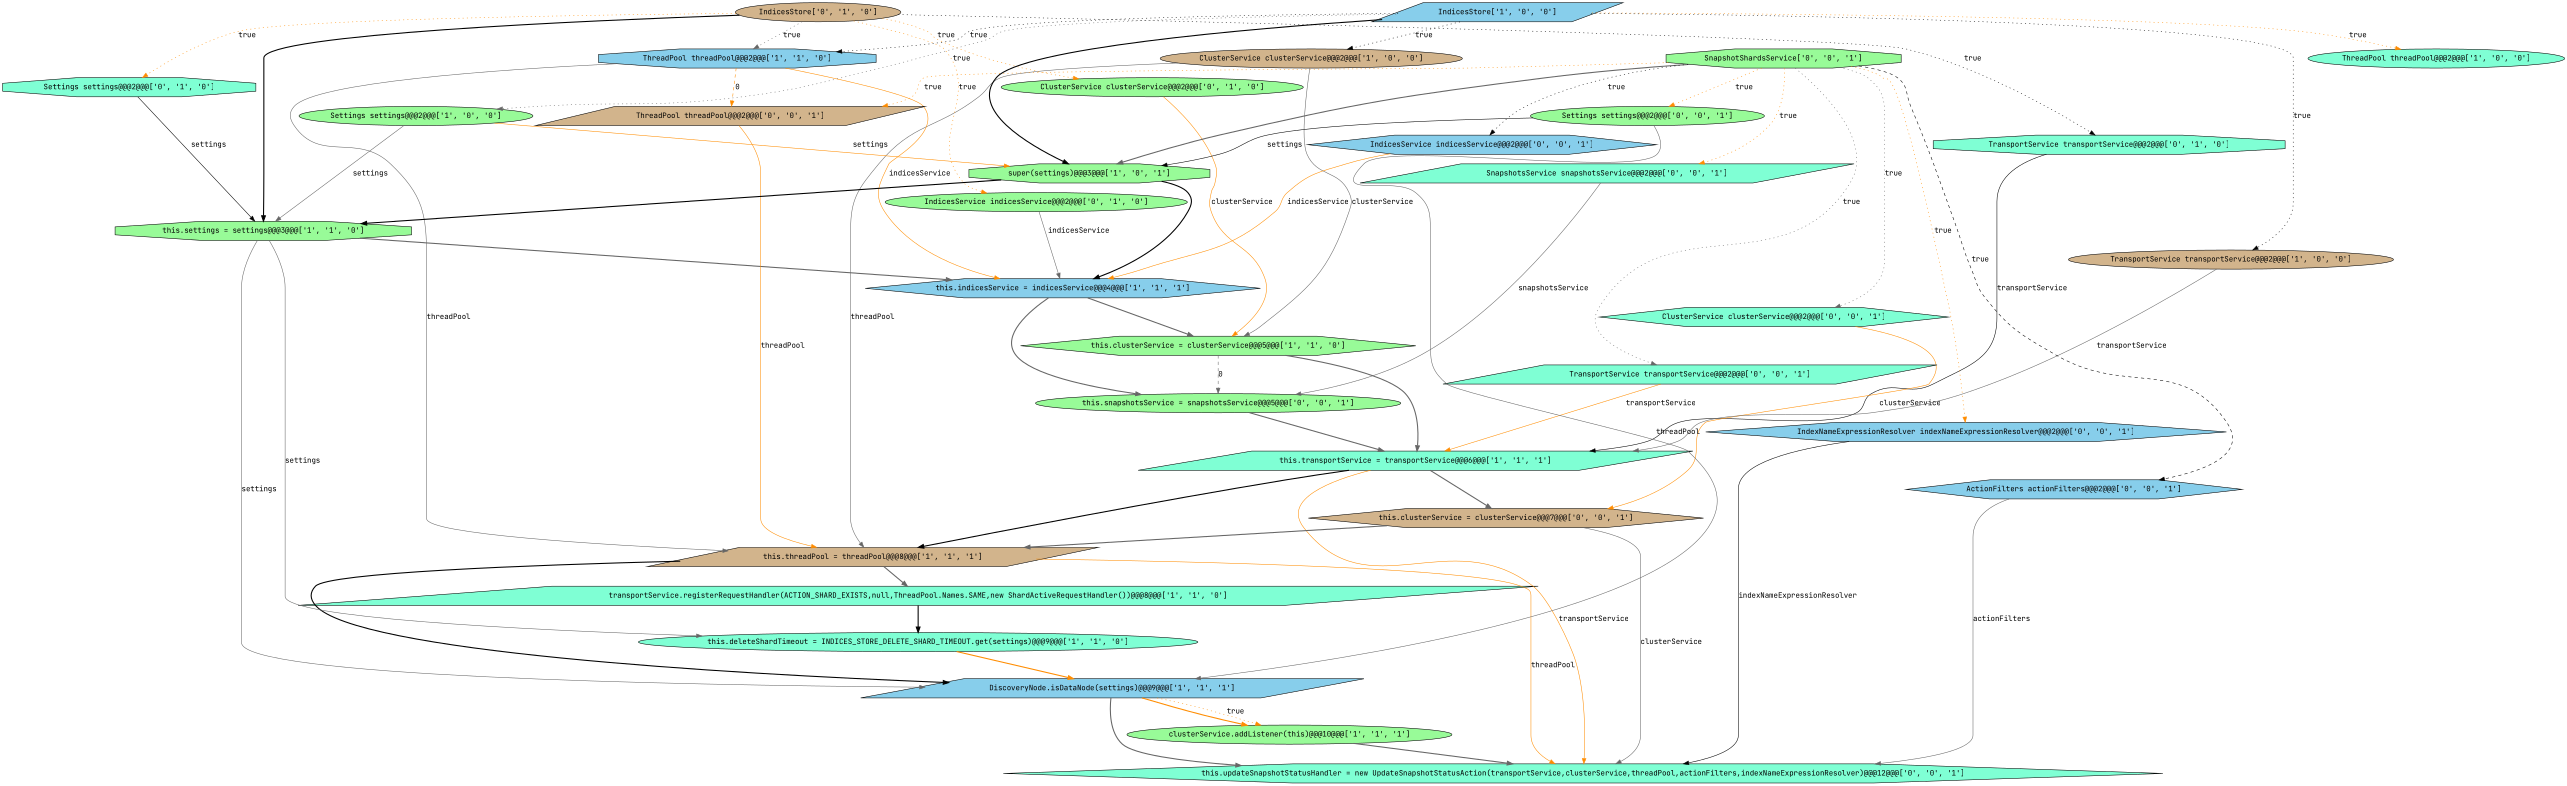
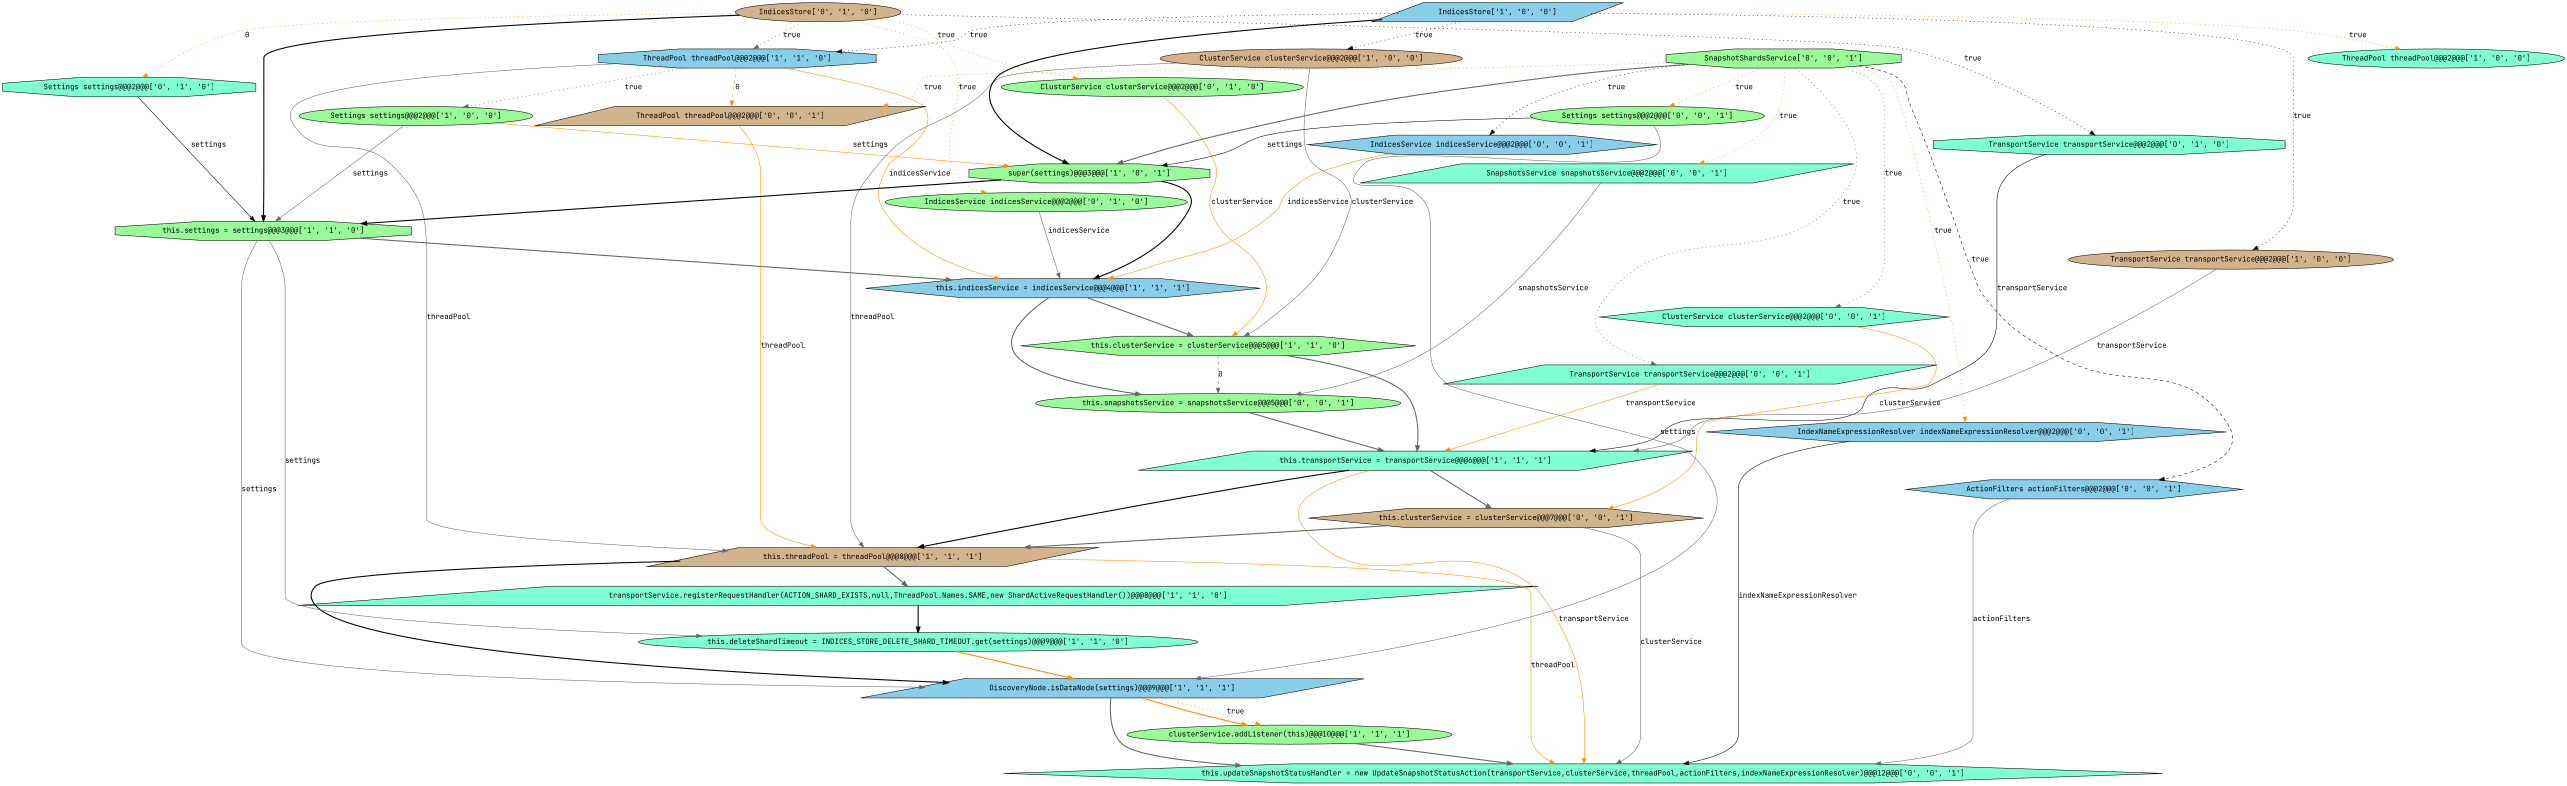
(247, 35) -> (247, 35)
(970, 44) -> (577, 87)
(1678, 432) -> (1678, 432)
